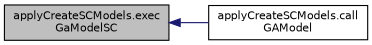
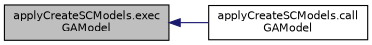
(87, 23) -> (87, 23)
